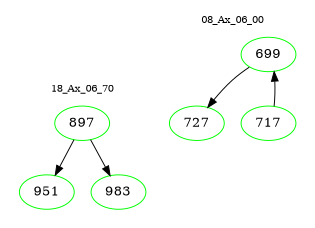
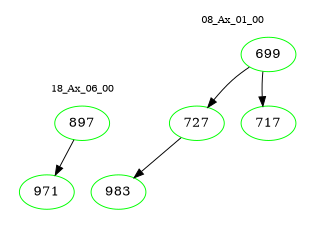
(233, 21) -> (233, 21)
(83, 89) -> (83, 89)
(275, 94) -> (262, 84)
(98, 153) -> (161, 155)
(47, 192) -> (47, 192)
